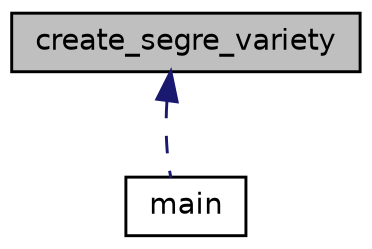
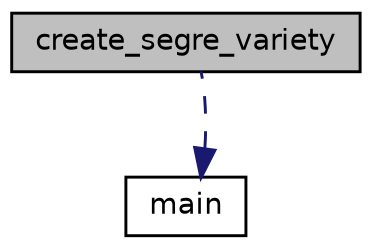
(166, 139) -> (205, 110)
